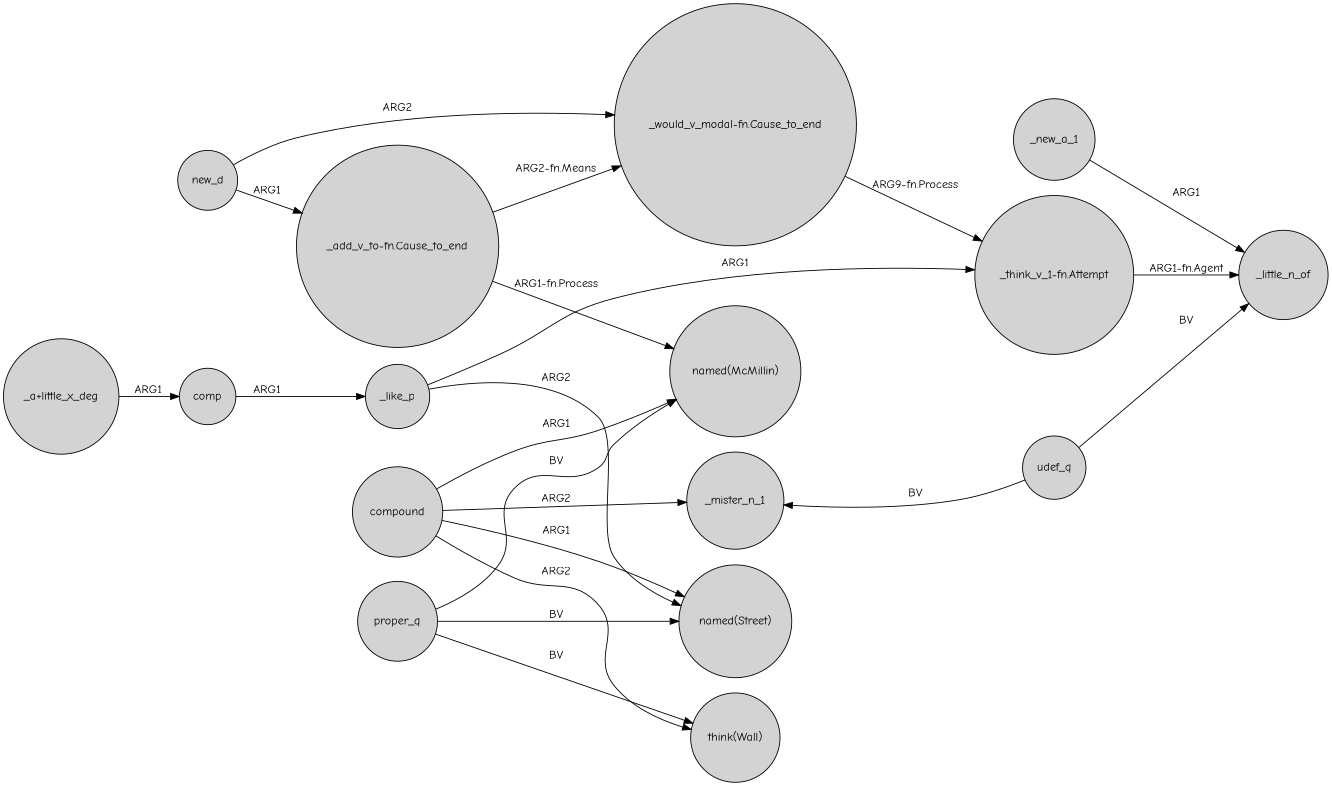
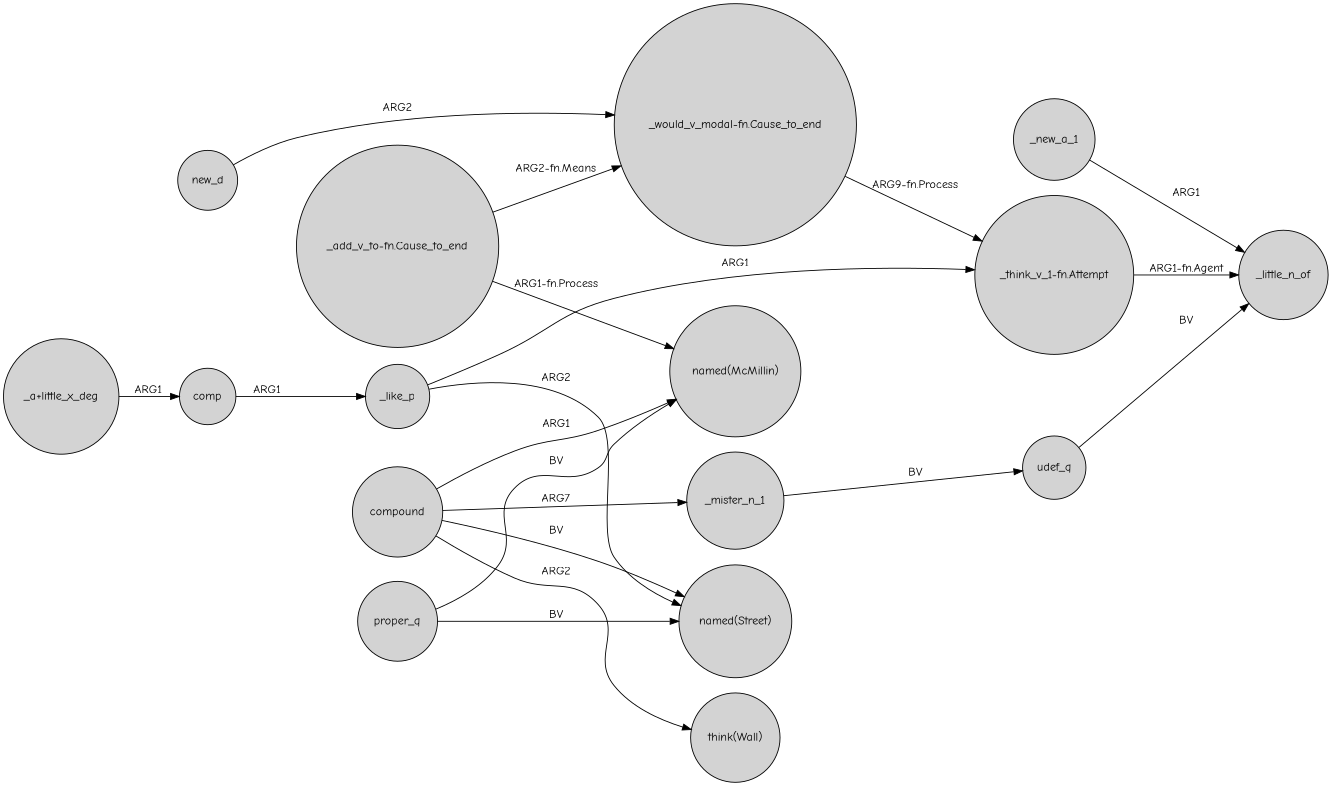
(265, 200) -> none
(556, 498) -> (556, 498)
(910, 505) -> (899, 484)
(556, 531) -> (556, 531)
(560, 677) -> none
